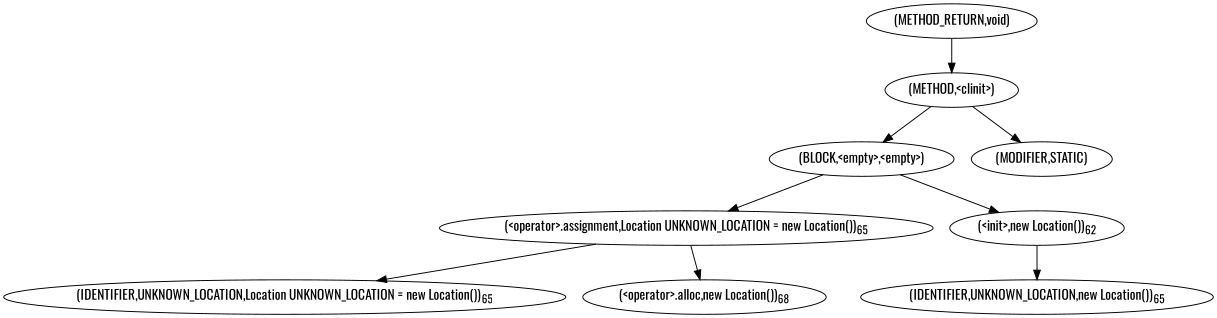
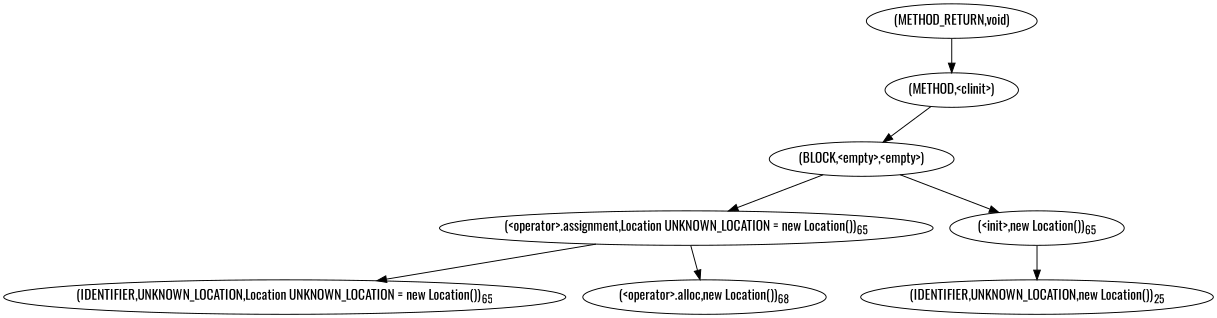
(1042, 159) -> none
(1091, 227) -> (1091, 227)
(1159, 296) -> (1159, 296)
